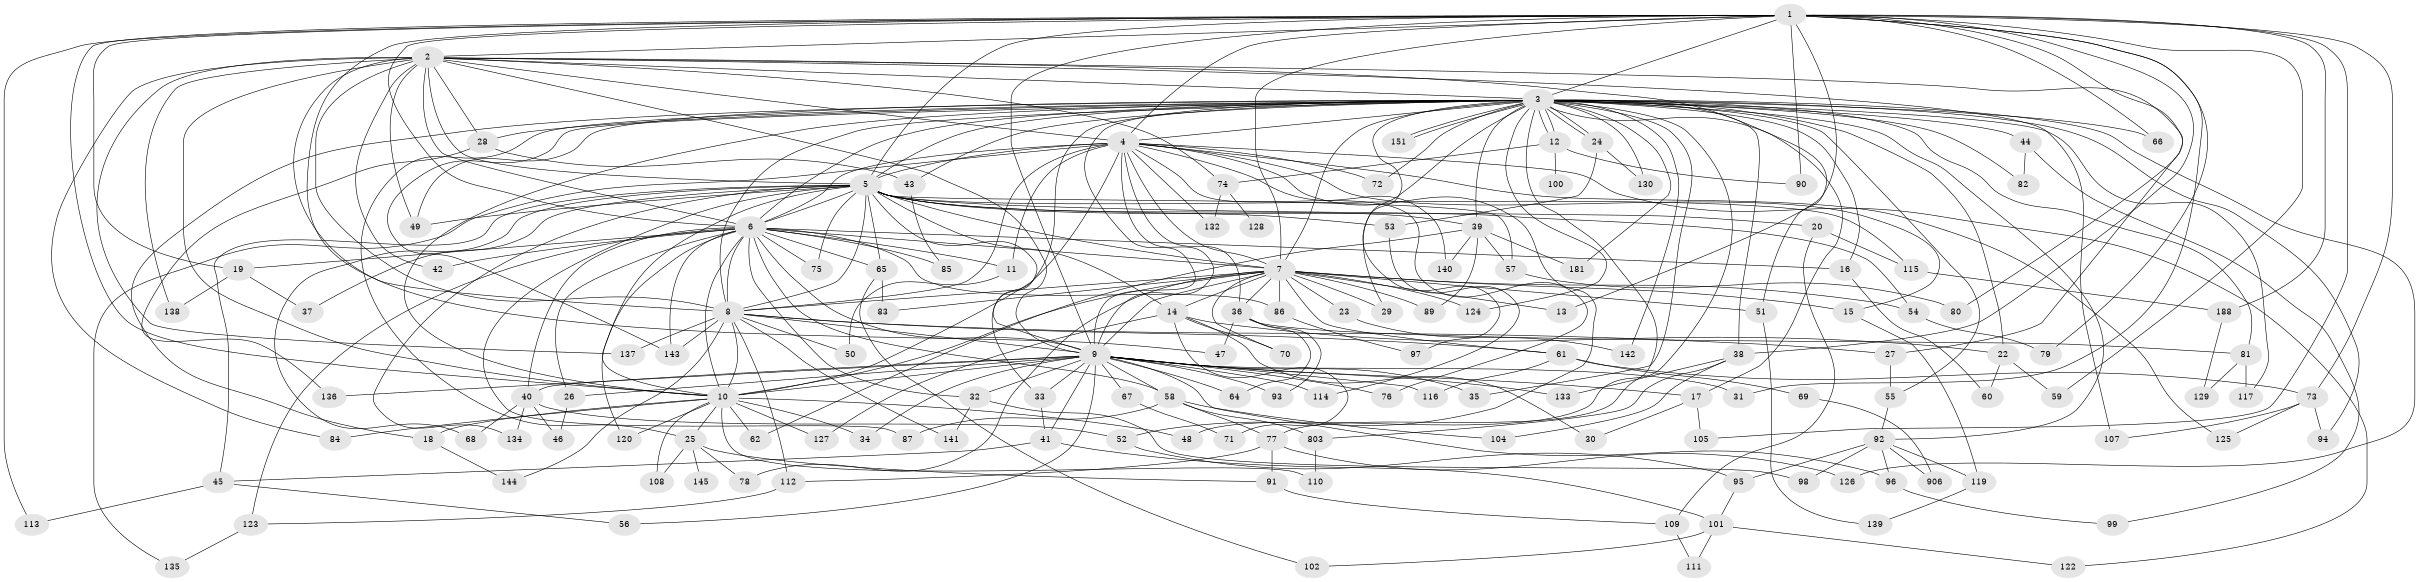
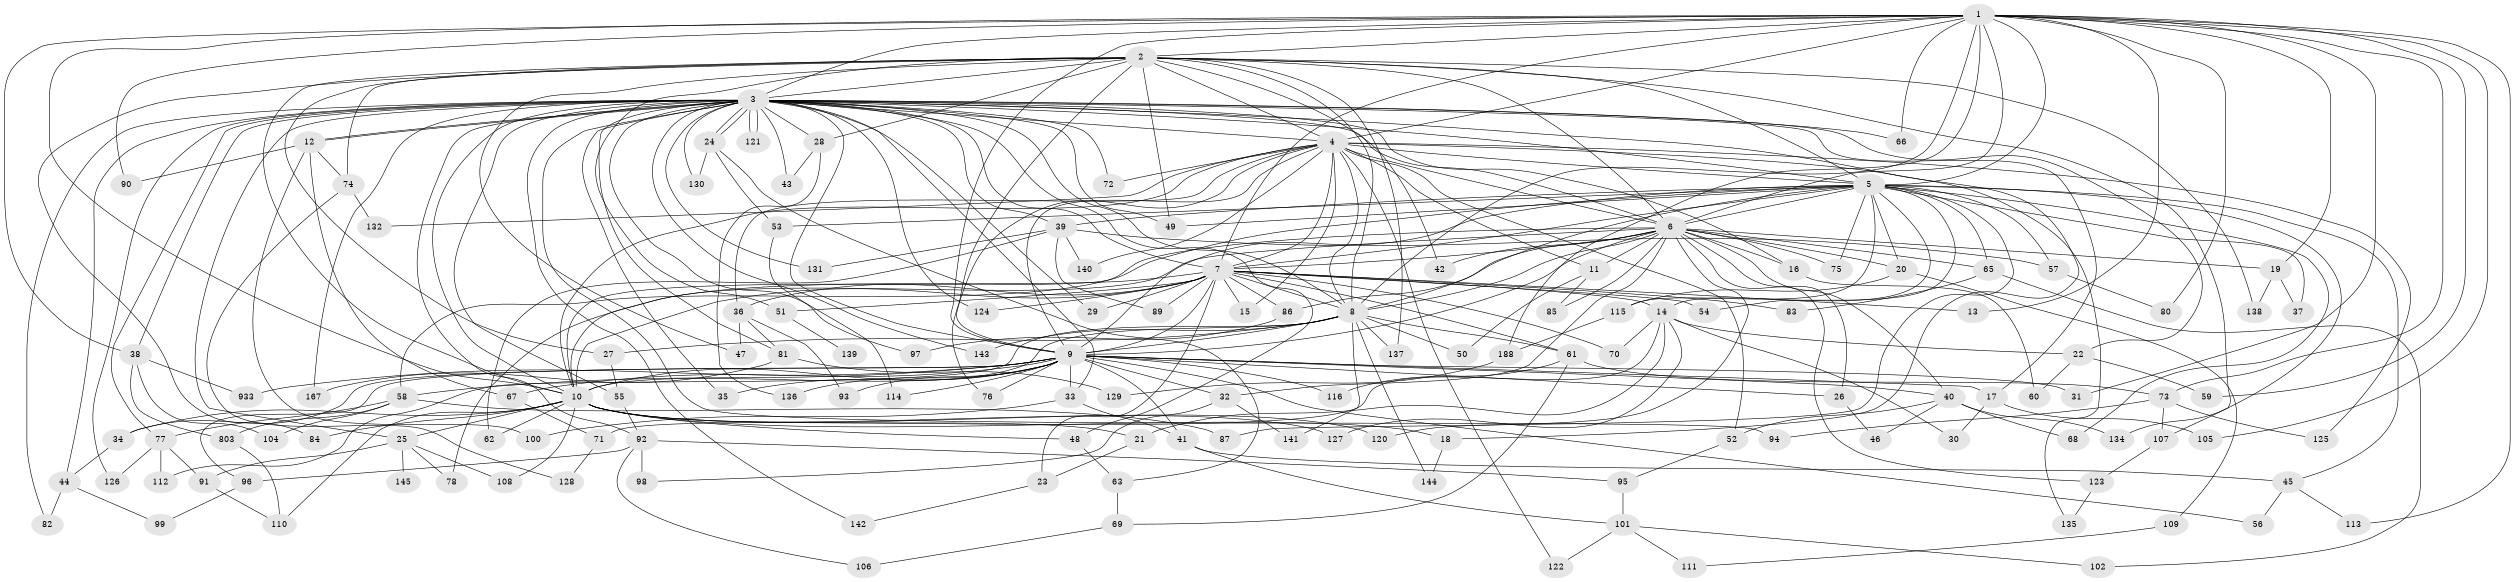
(1399, 142) -> (753, 142)
(920, 230) -> (1568, 296)
(1577, 270) -> (815, 270)
(679, 272) -> (1787, 246)
none -> (355, 313)
(2046, 355) -> none
(1235, 397) -> none
(1563, 397) -> (246, 397)
(2246, 397) -> (314, 397)
none -> (738, 417)
none -> (1140, 440)
none -> (91, 461)
none -> (583, 461)
none -> (1118, 482)
(1935, 482) -> (864, 567)
(1979, 482) -> none
(1469, 514) -> (242, 503)
(510, 517) -> (2129, 461)
